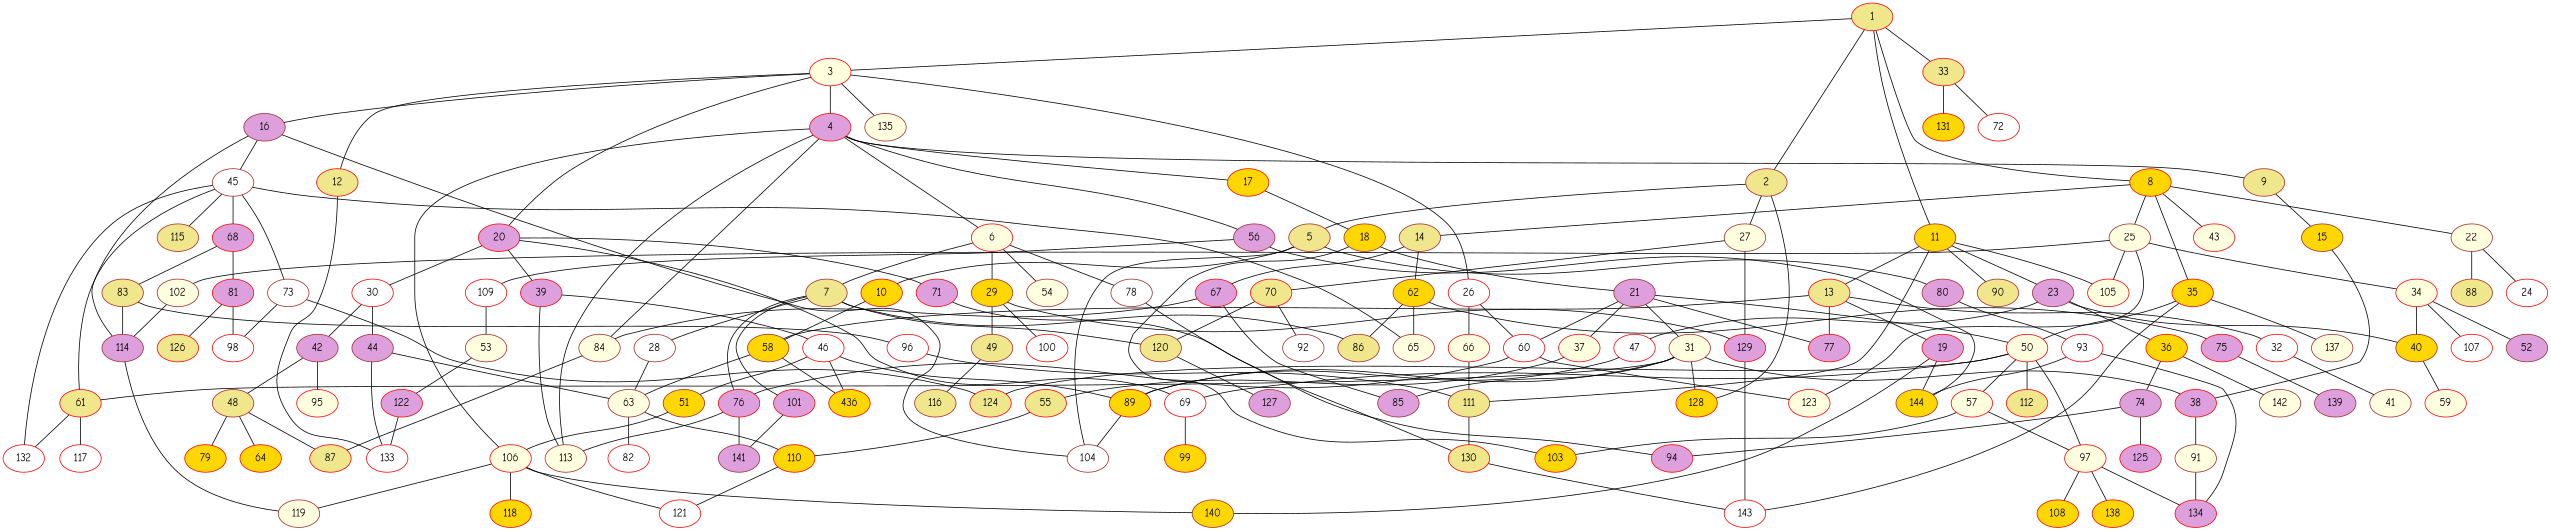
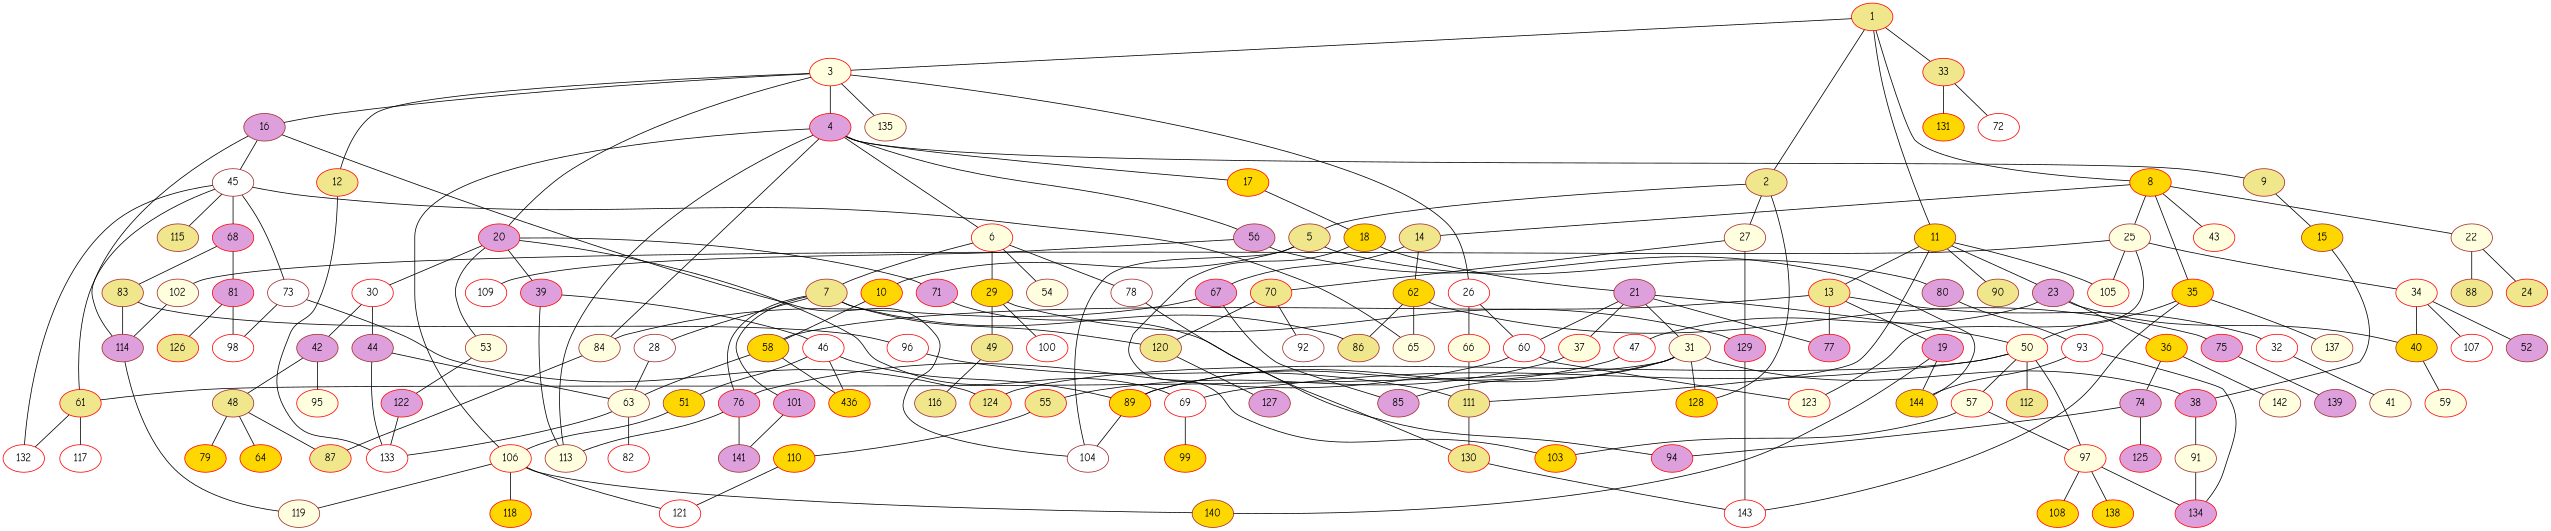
(2527, 293) -> (2527, 293)
(486, 321) -> (456, 289)
(711, 431) -> (511, 438)
